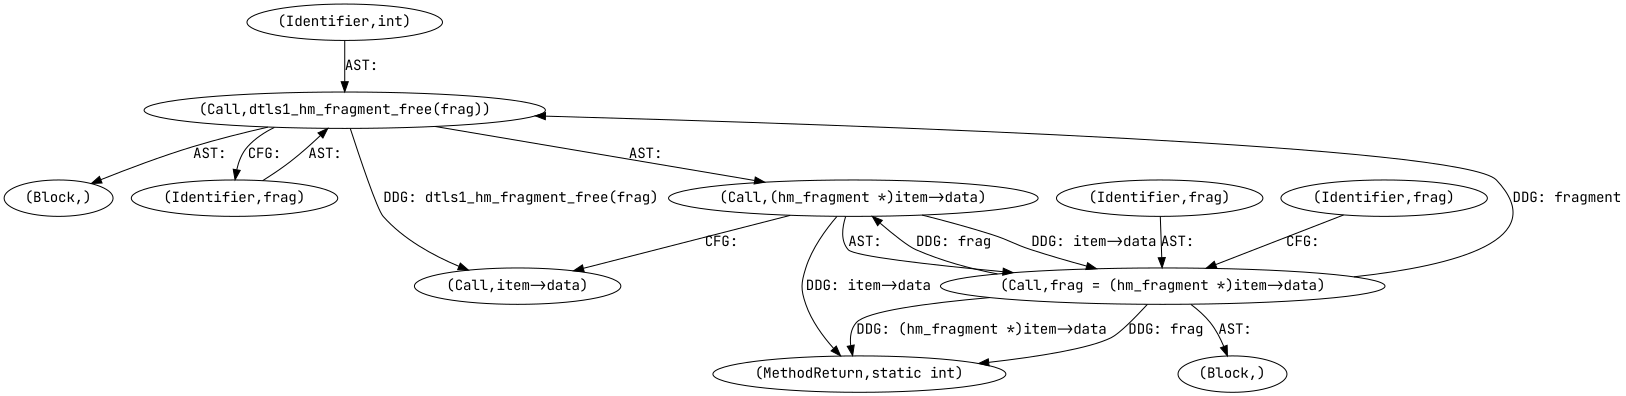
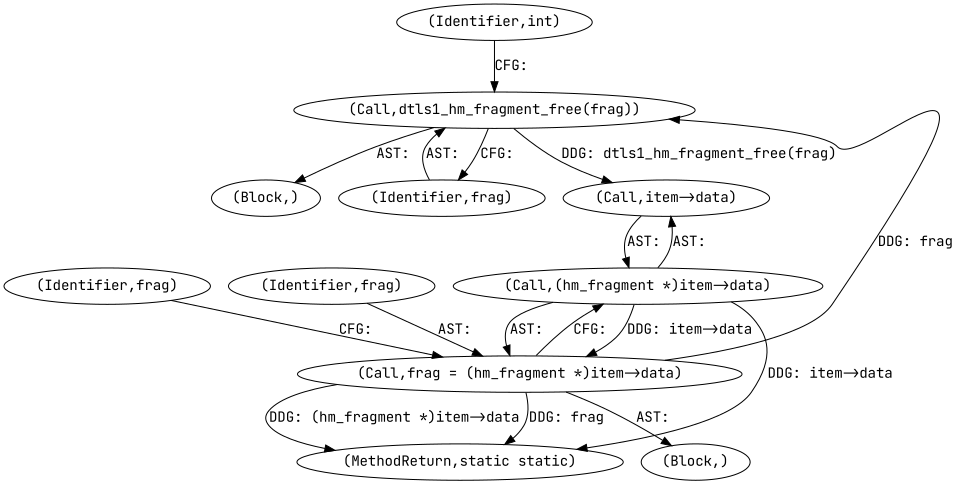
(366, 66) -> (516, 66)
(595, 153) -> (627, 235)
(1567, 198) -> (916, 242)
(726, 242) -> (694, 242)
(954, 242) -> (595, 330)
(859, 374) -> (460, 462)
